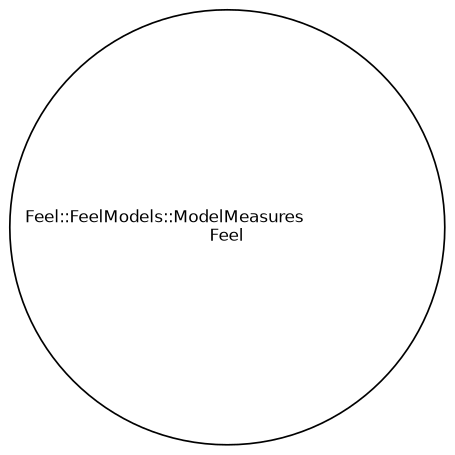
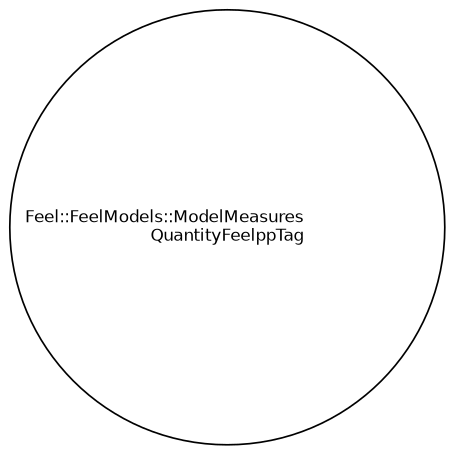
(227, 227) -> (227, 227)
